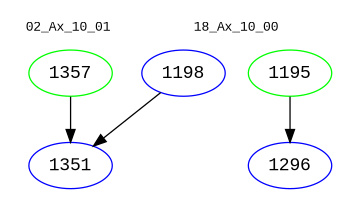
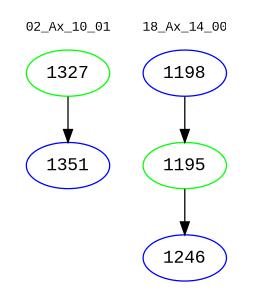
(237, 28) -> (185, 28)
(71, 73) -> (68, 73)
(141, 108) -> (185, 113)
(290, 166) -> (185, 258)
